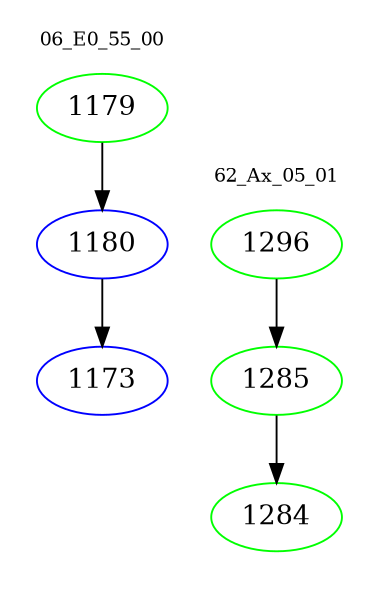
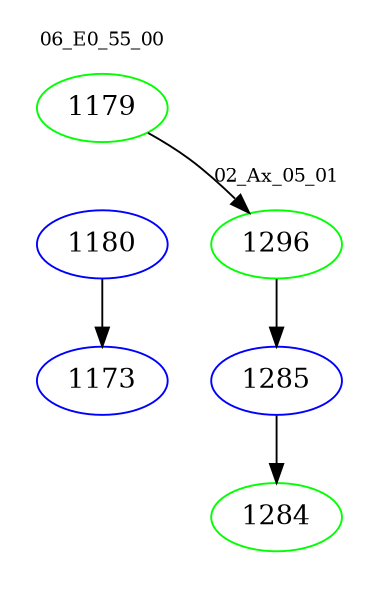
(102, 167) -> (209, 175)
(277, 177) -> (277, 177)
(277, 381) -> (277, 381)
